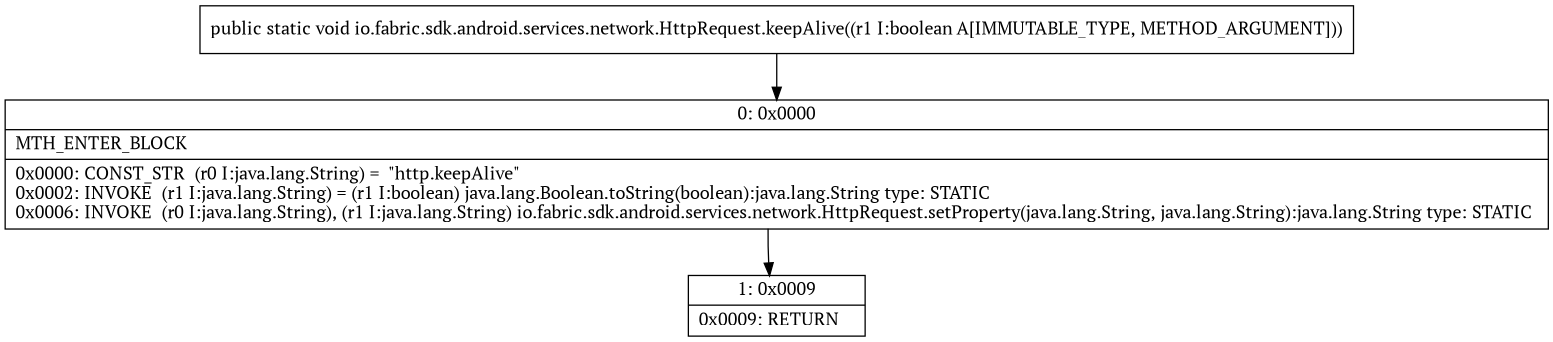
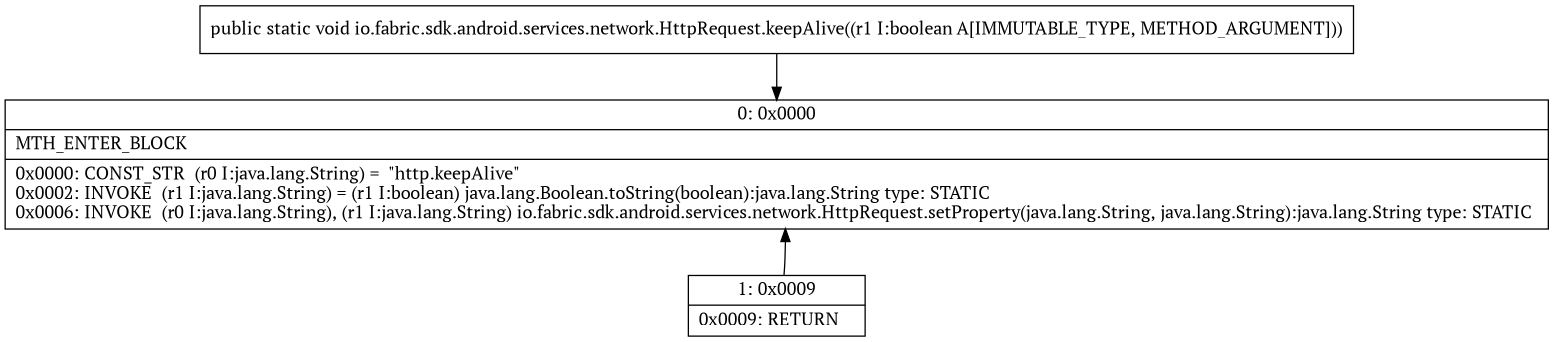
(768, 246) -> (785, 259)
